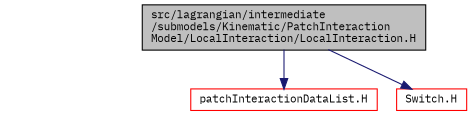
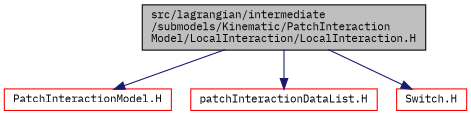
none -> (88, 100)
